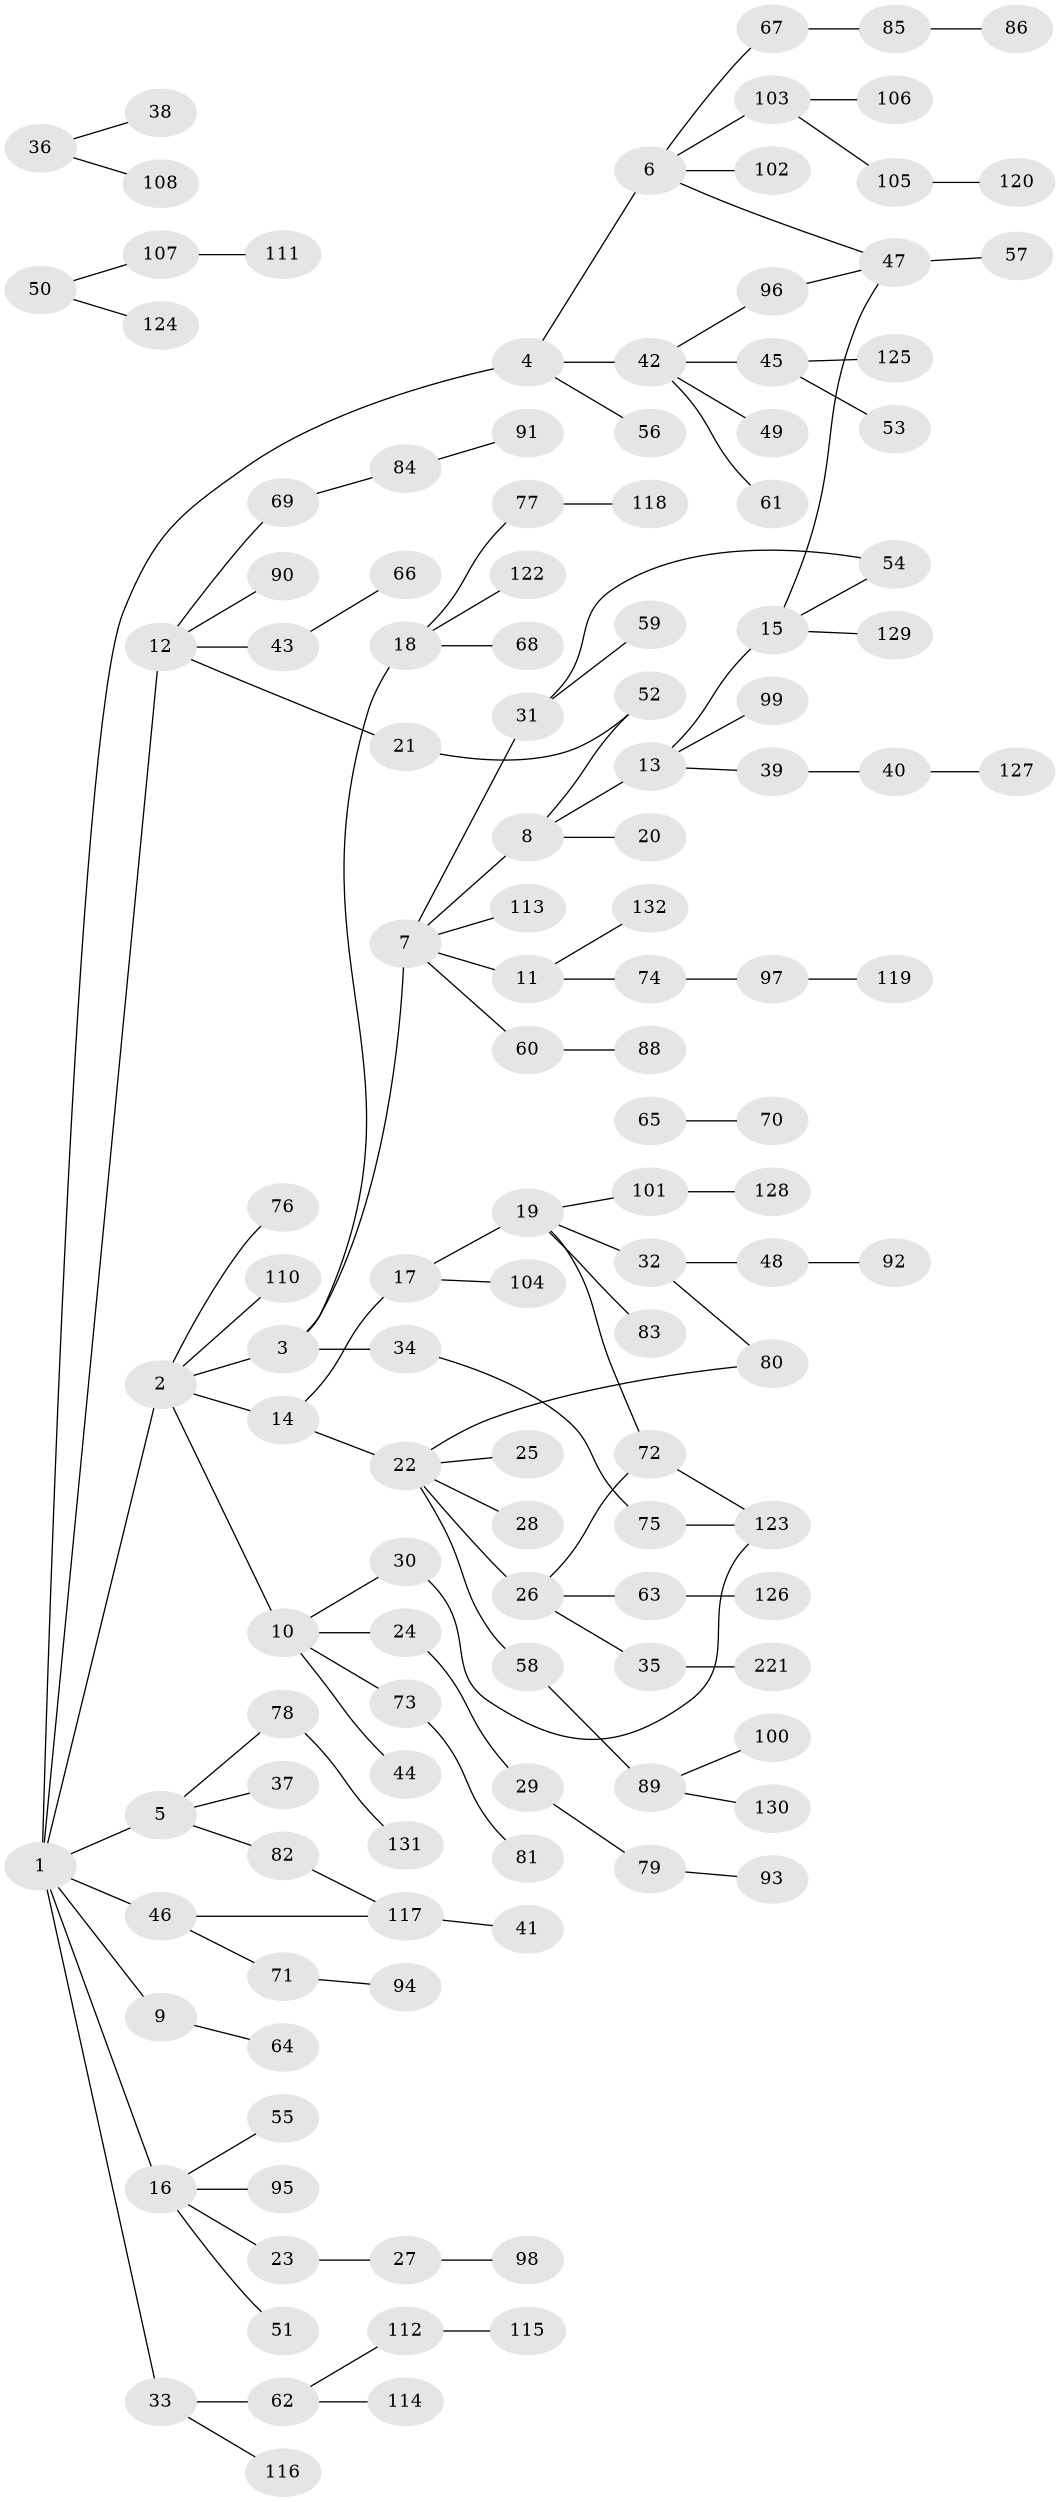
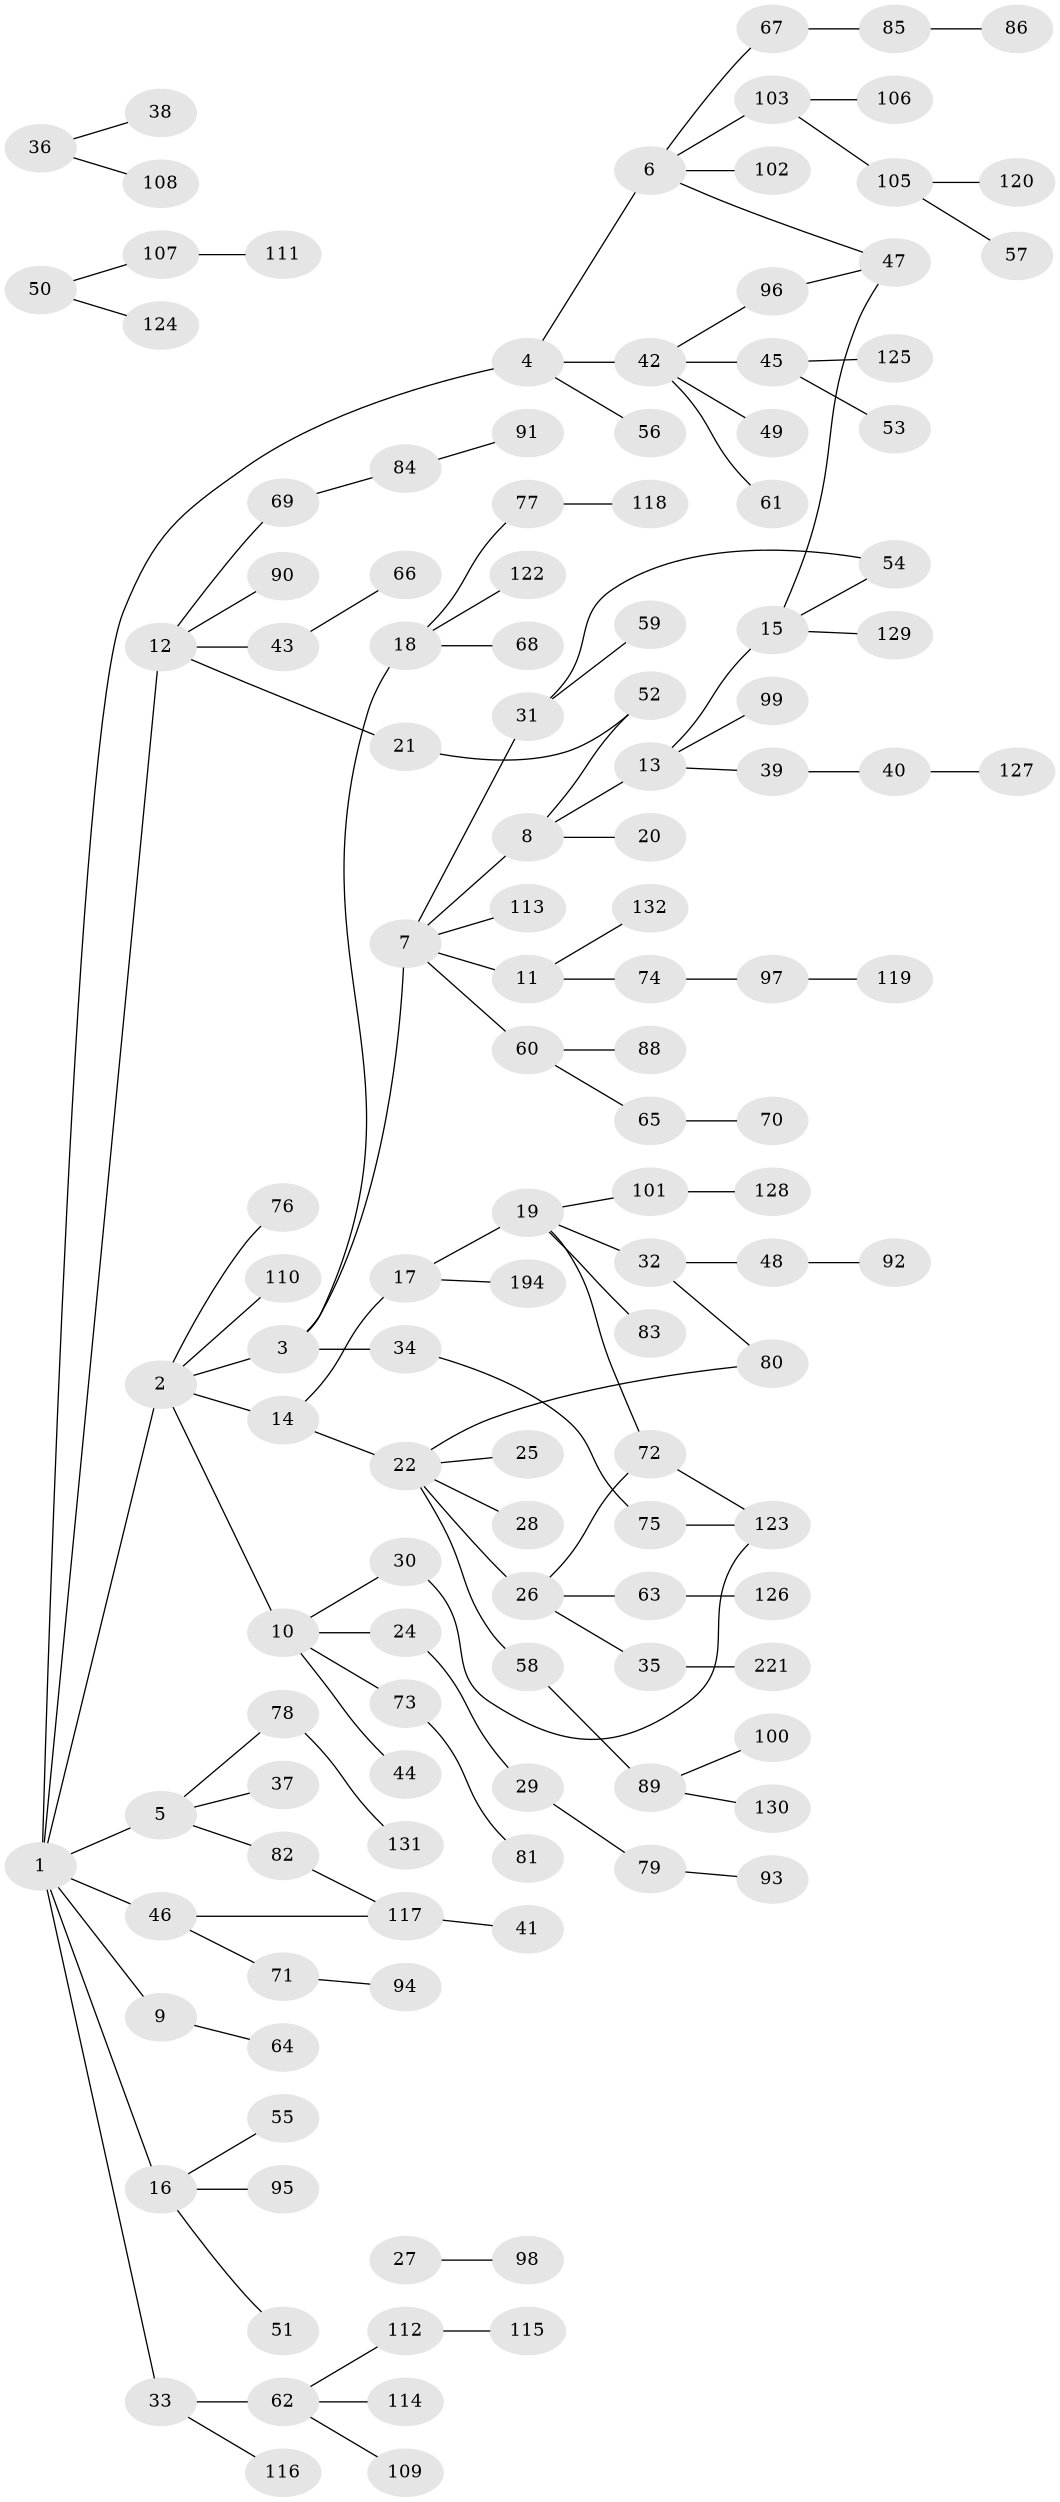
(956, 259) -> (956, 219)
none -> (589, 1085)
(528, 1284) -> (528, 1284)
(283, 2260) -> none
none -> (406, 2473)
